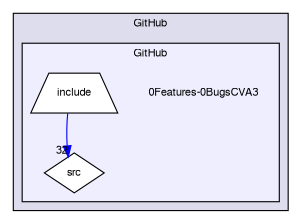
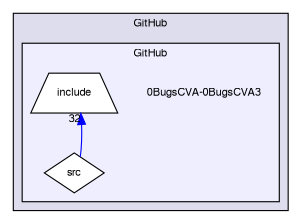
(204, 93) -> (204, 93)
(67, 130) -> (82, 141)
